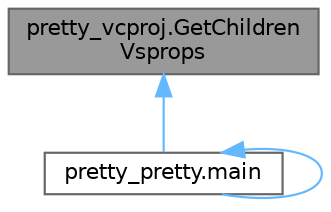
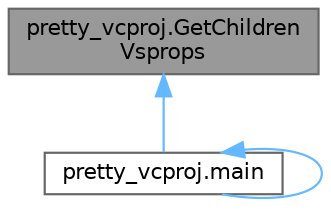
(164, 173) -> (164, 173)
